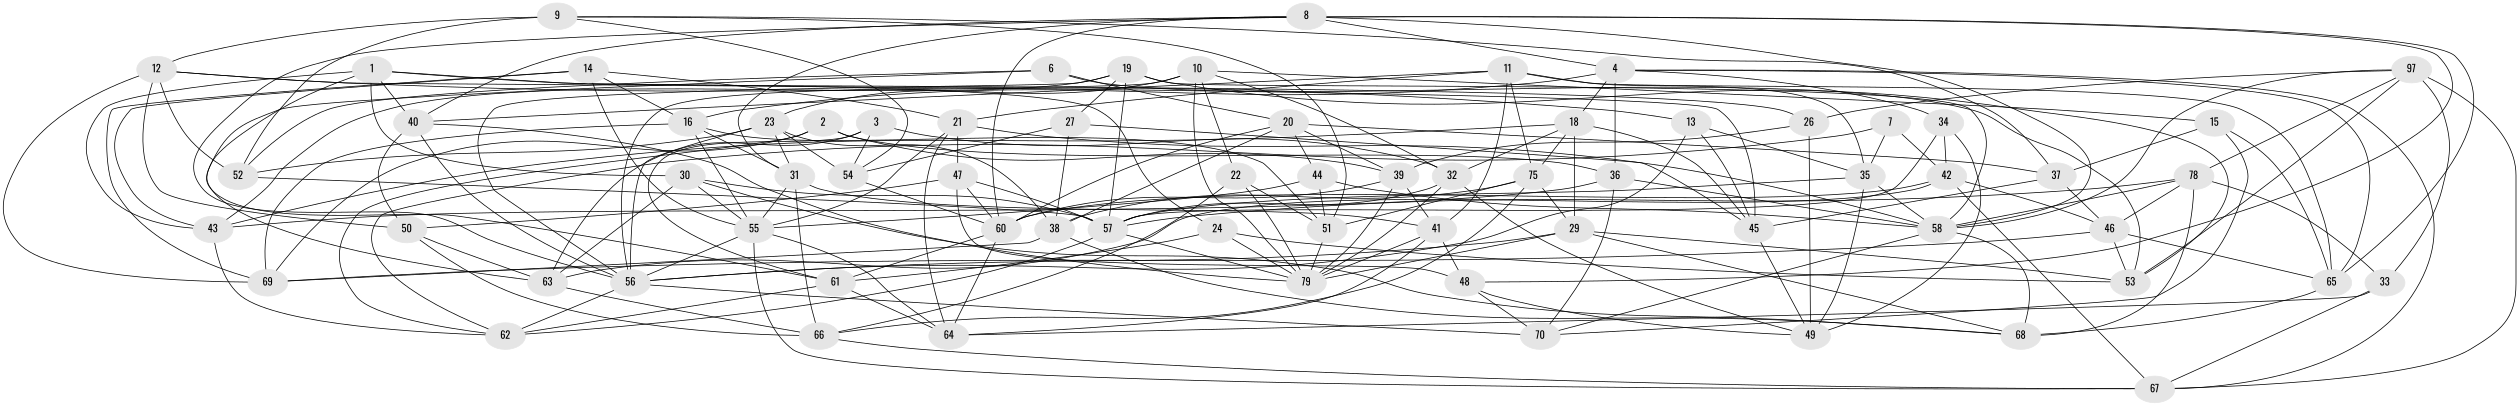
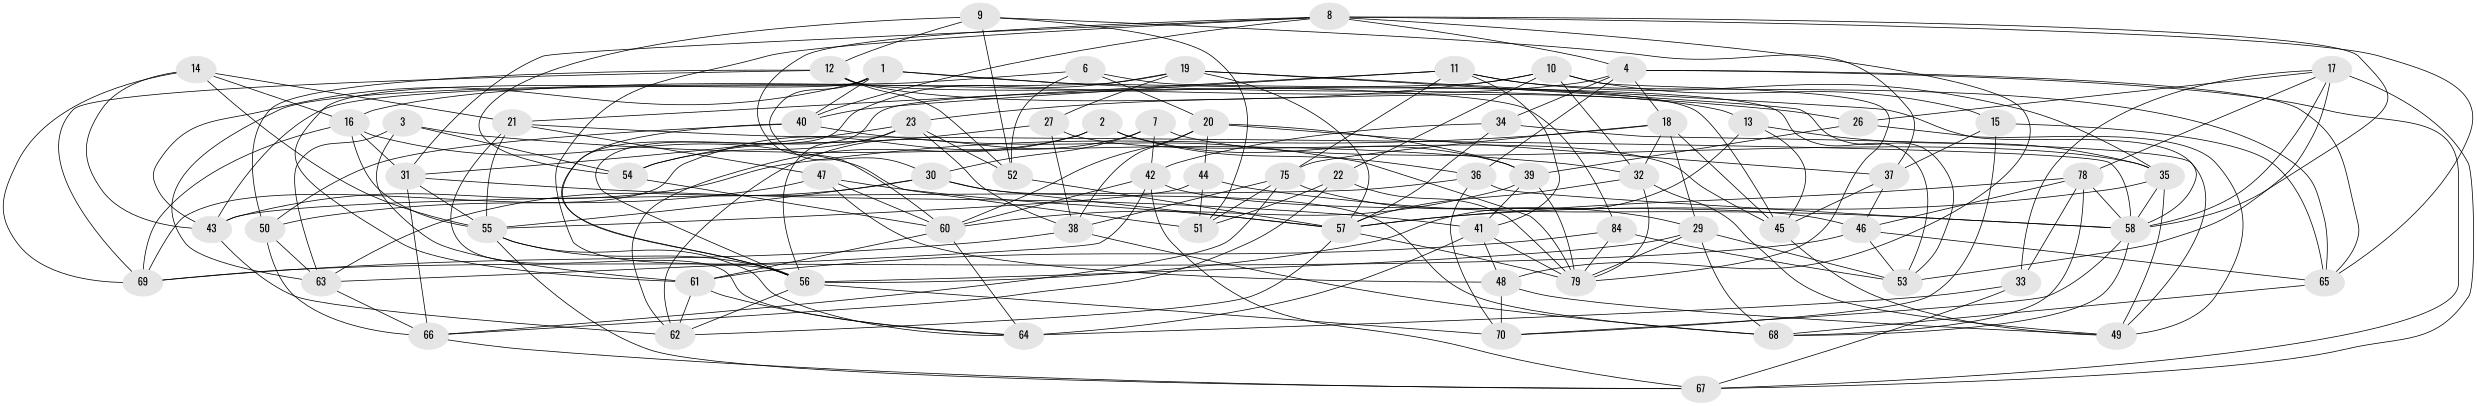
(2412, 70) -> (2332, 70)
none -> (1046, 154)
(1218, 229) -> (1617, 229)
(1319, 250) -> none
